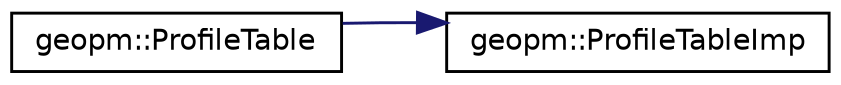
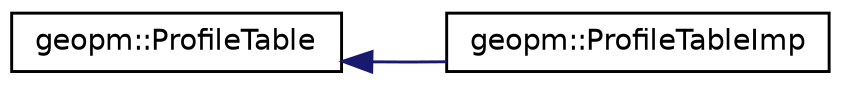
(380, 23) -> (409, 62)
